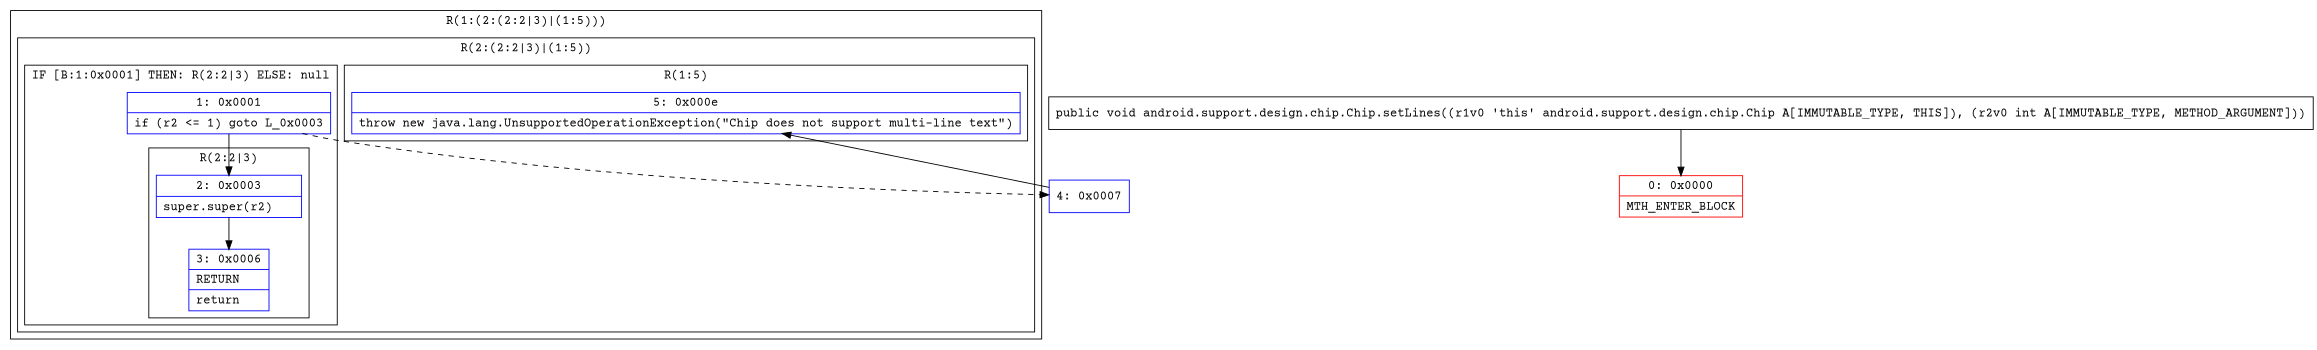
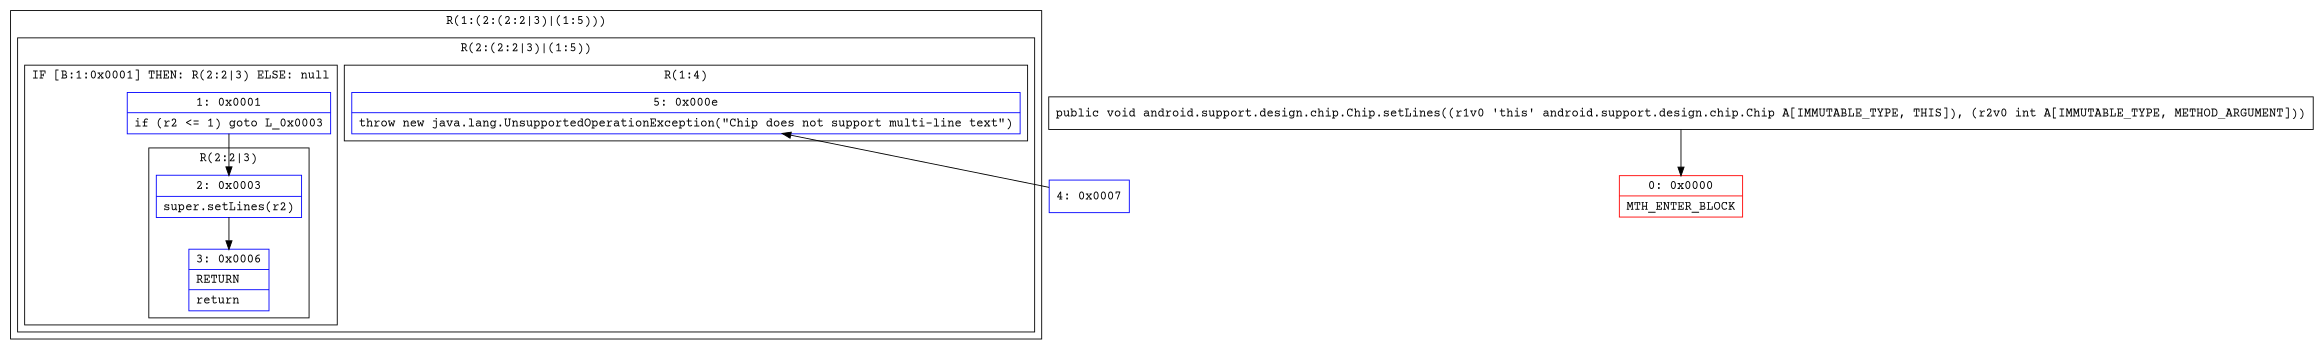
(686, 75) -> (686, 75)
(670, 177) -> none
(218, 206) -> (229, 206)
